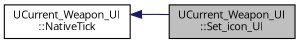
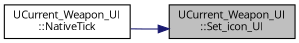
(155, 14) -> (144, 29)
